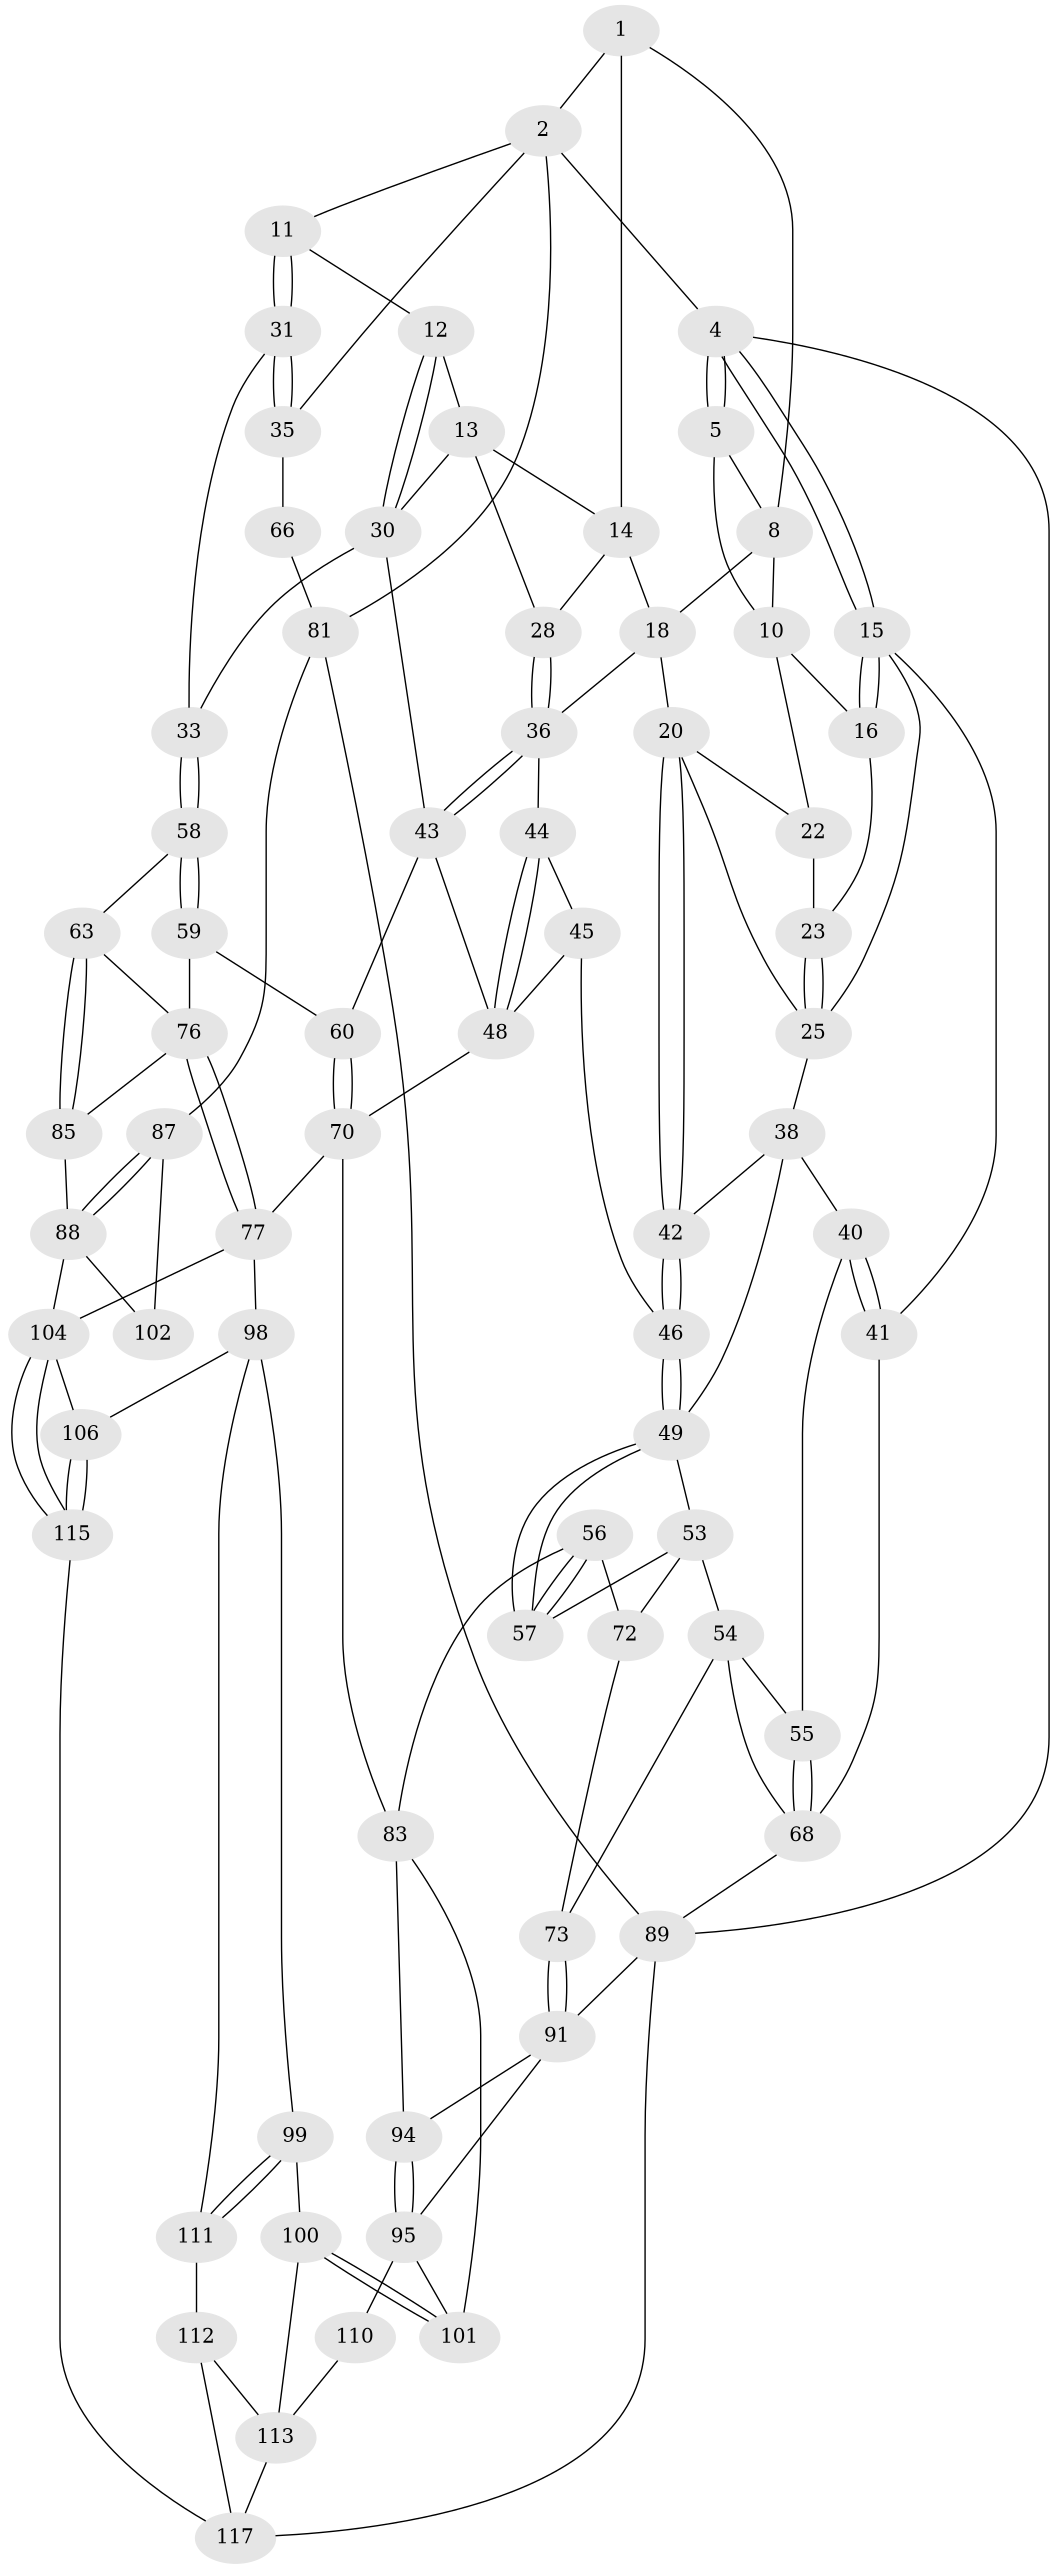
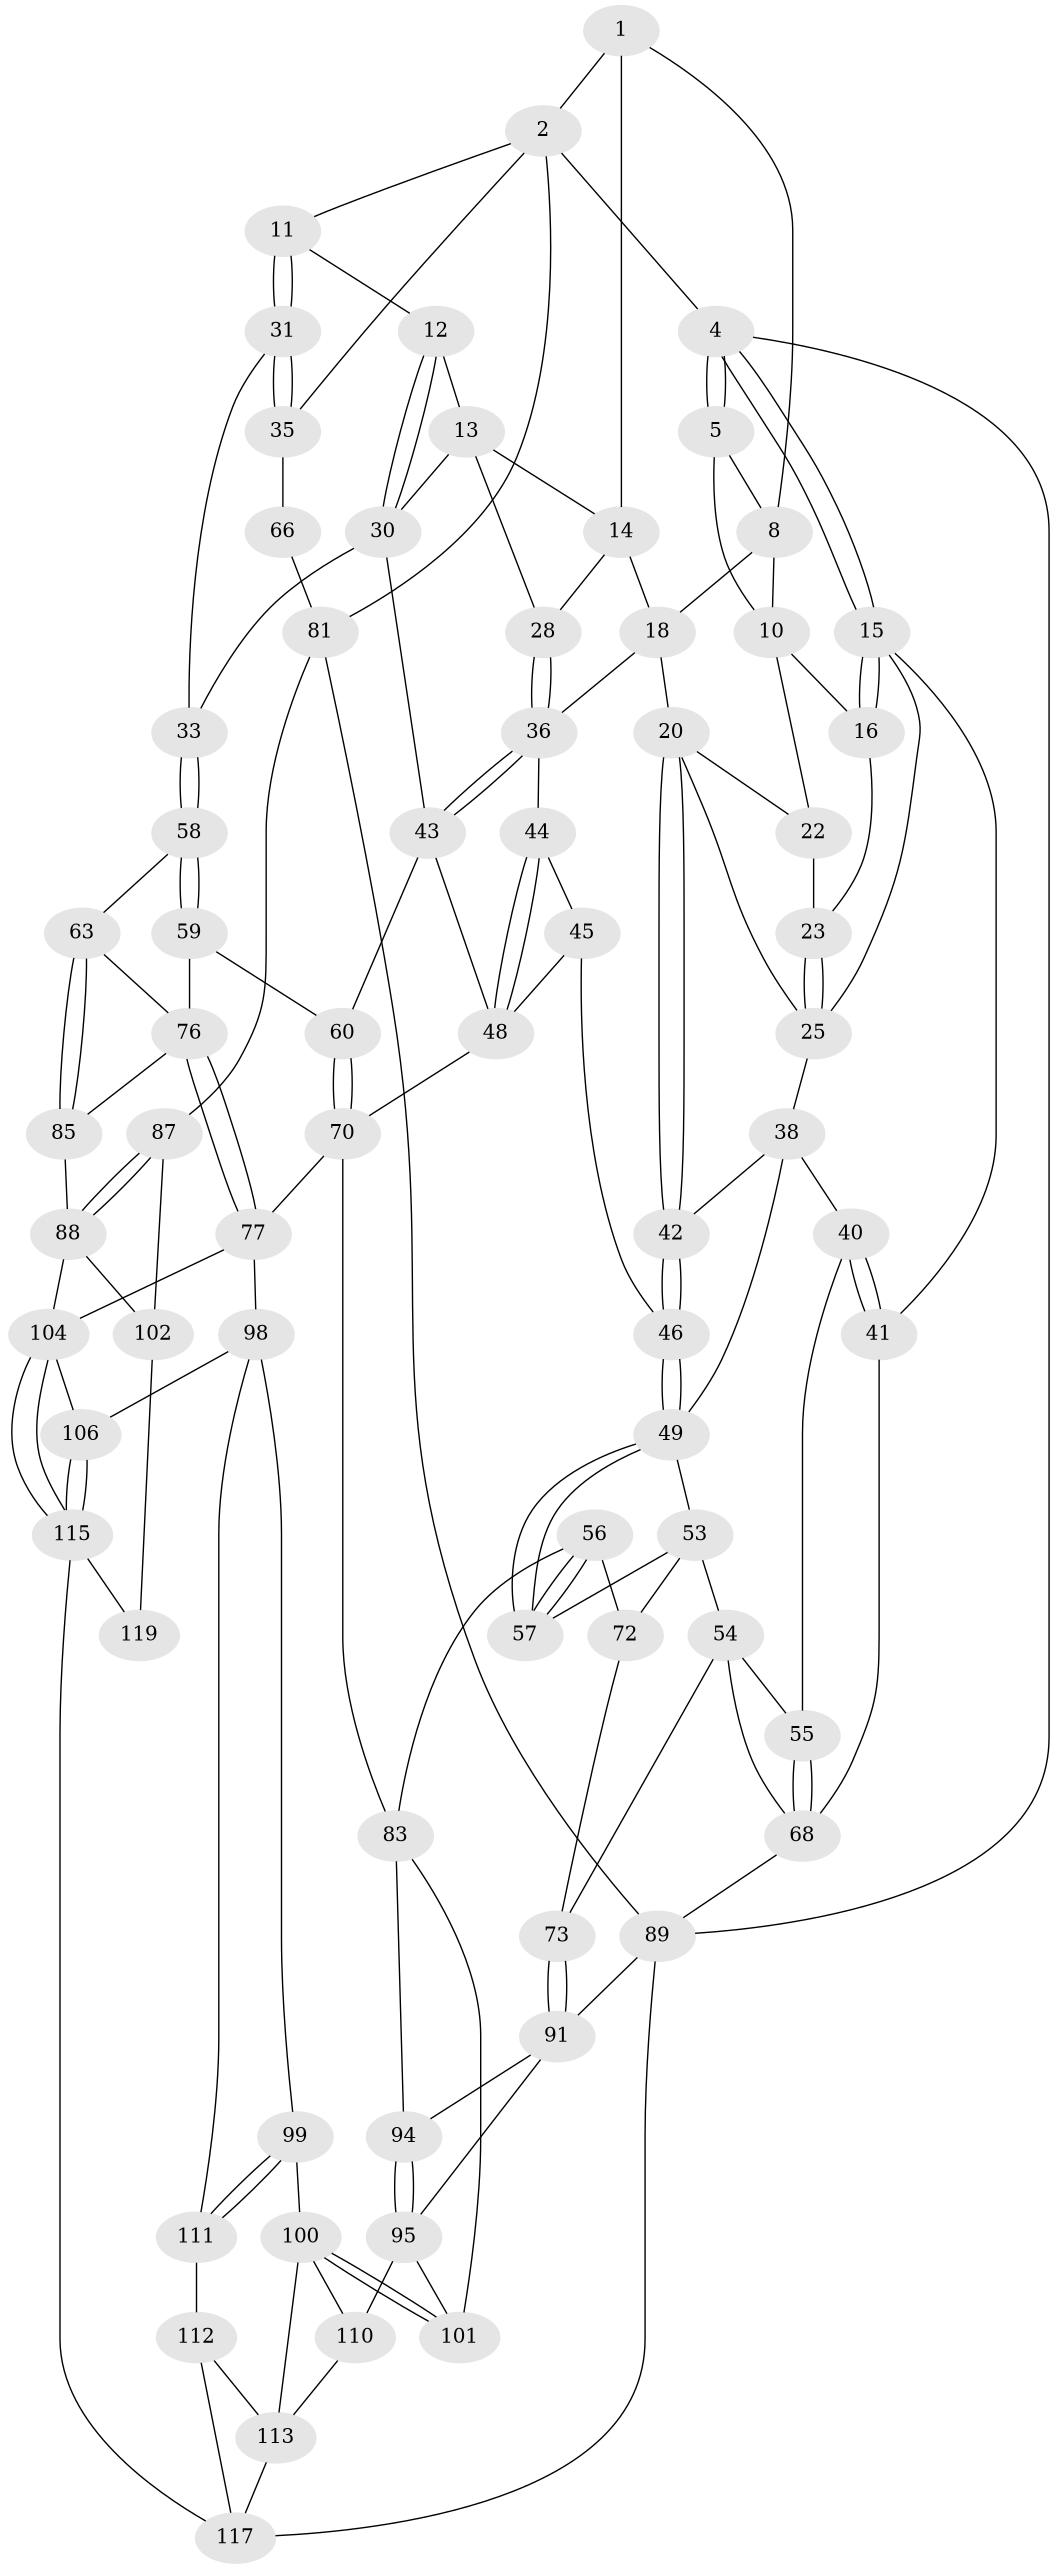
none -> (139, 1635)
none -> (328, 2287)
